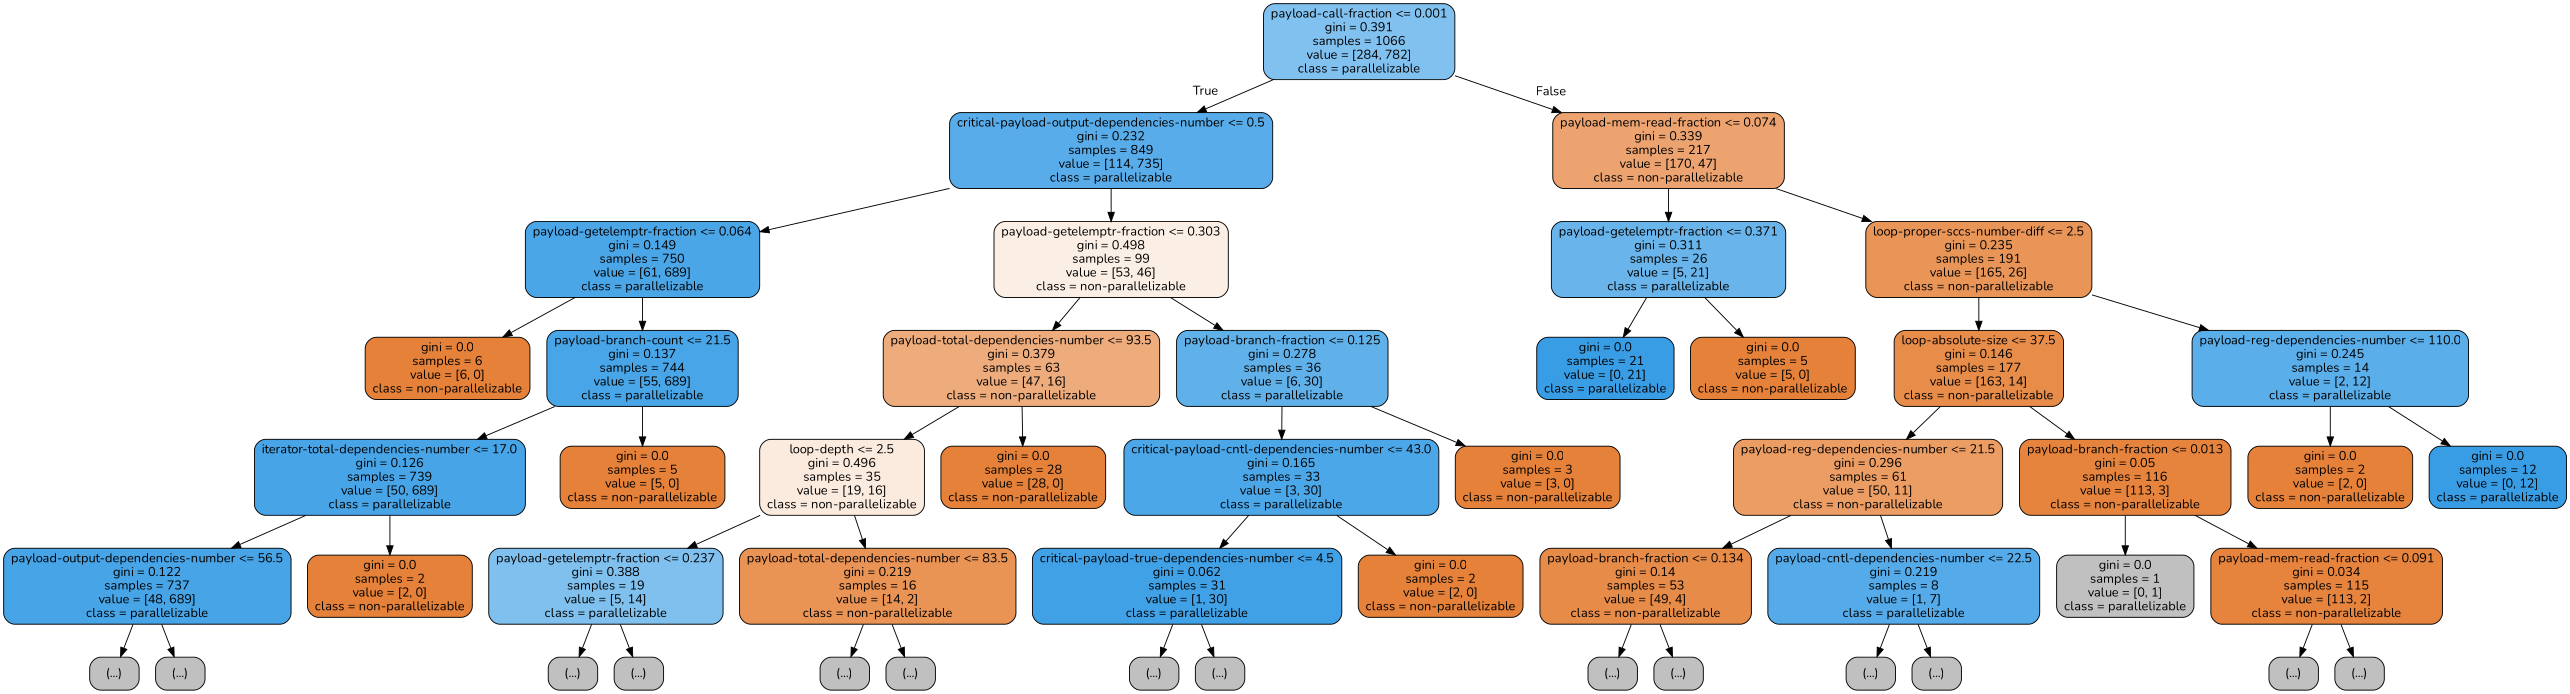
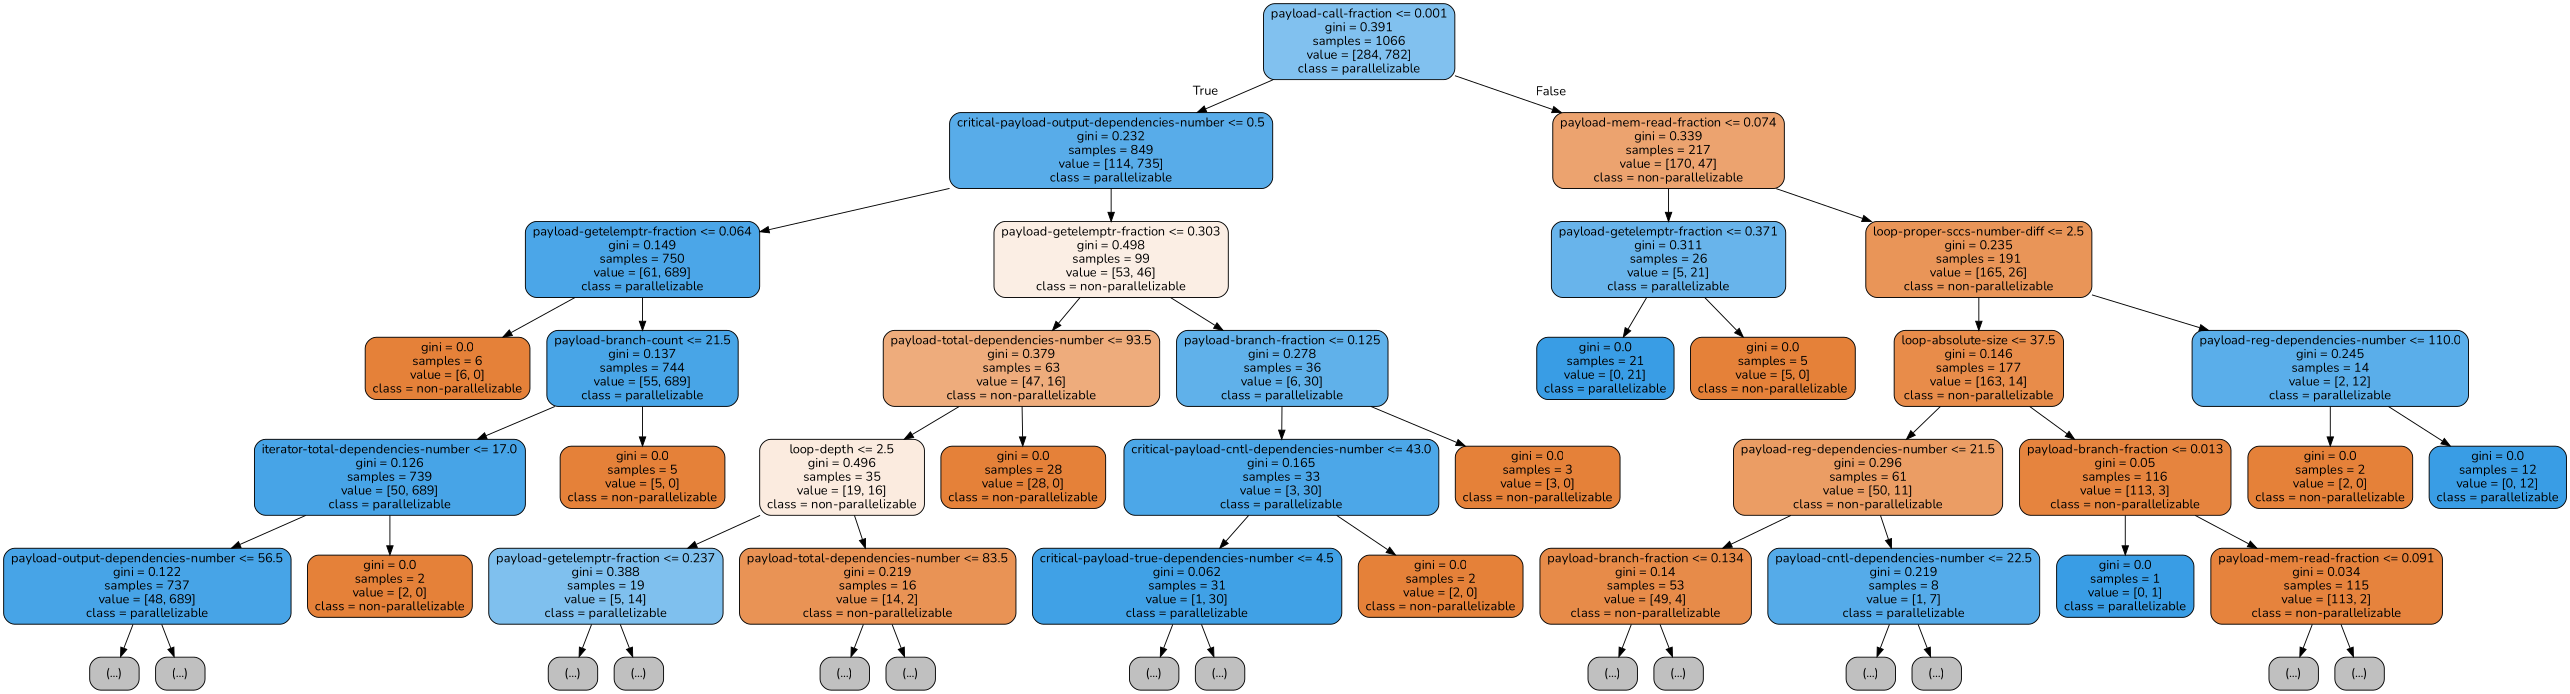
(2125, 586) -> (2125, 586)
